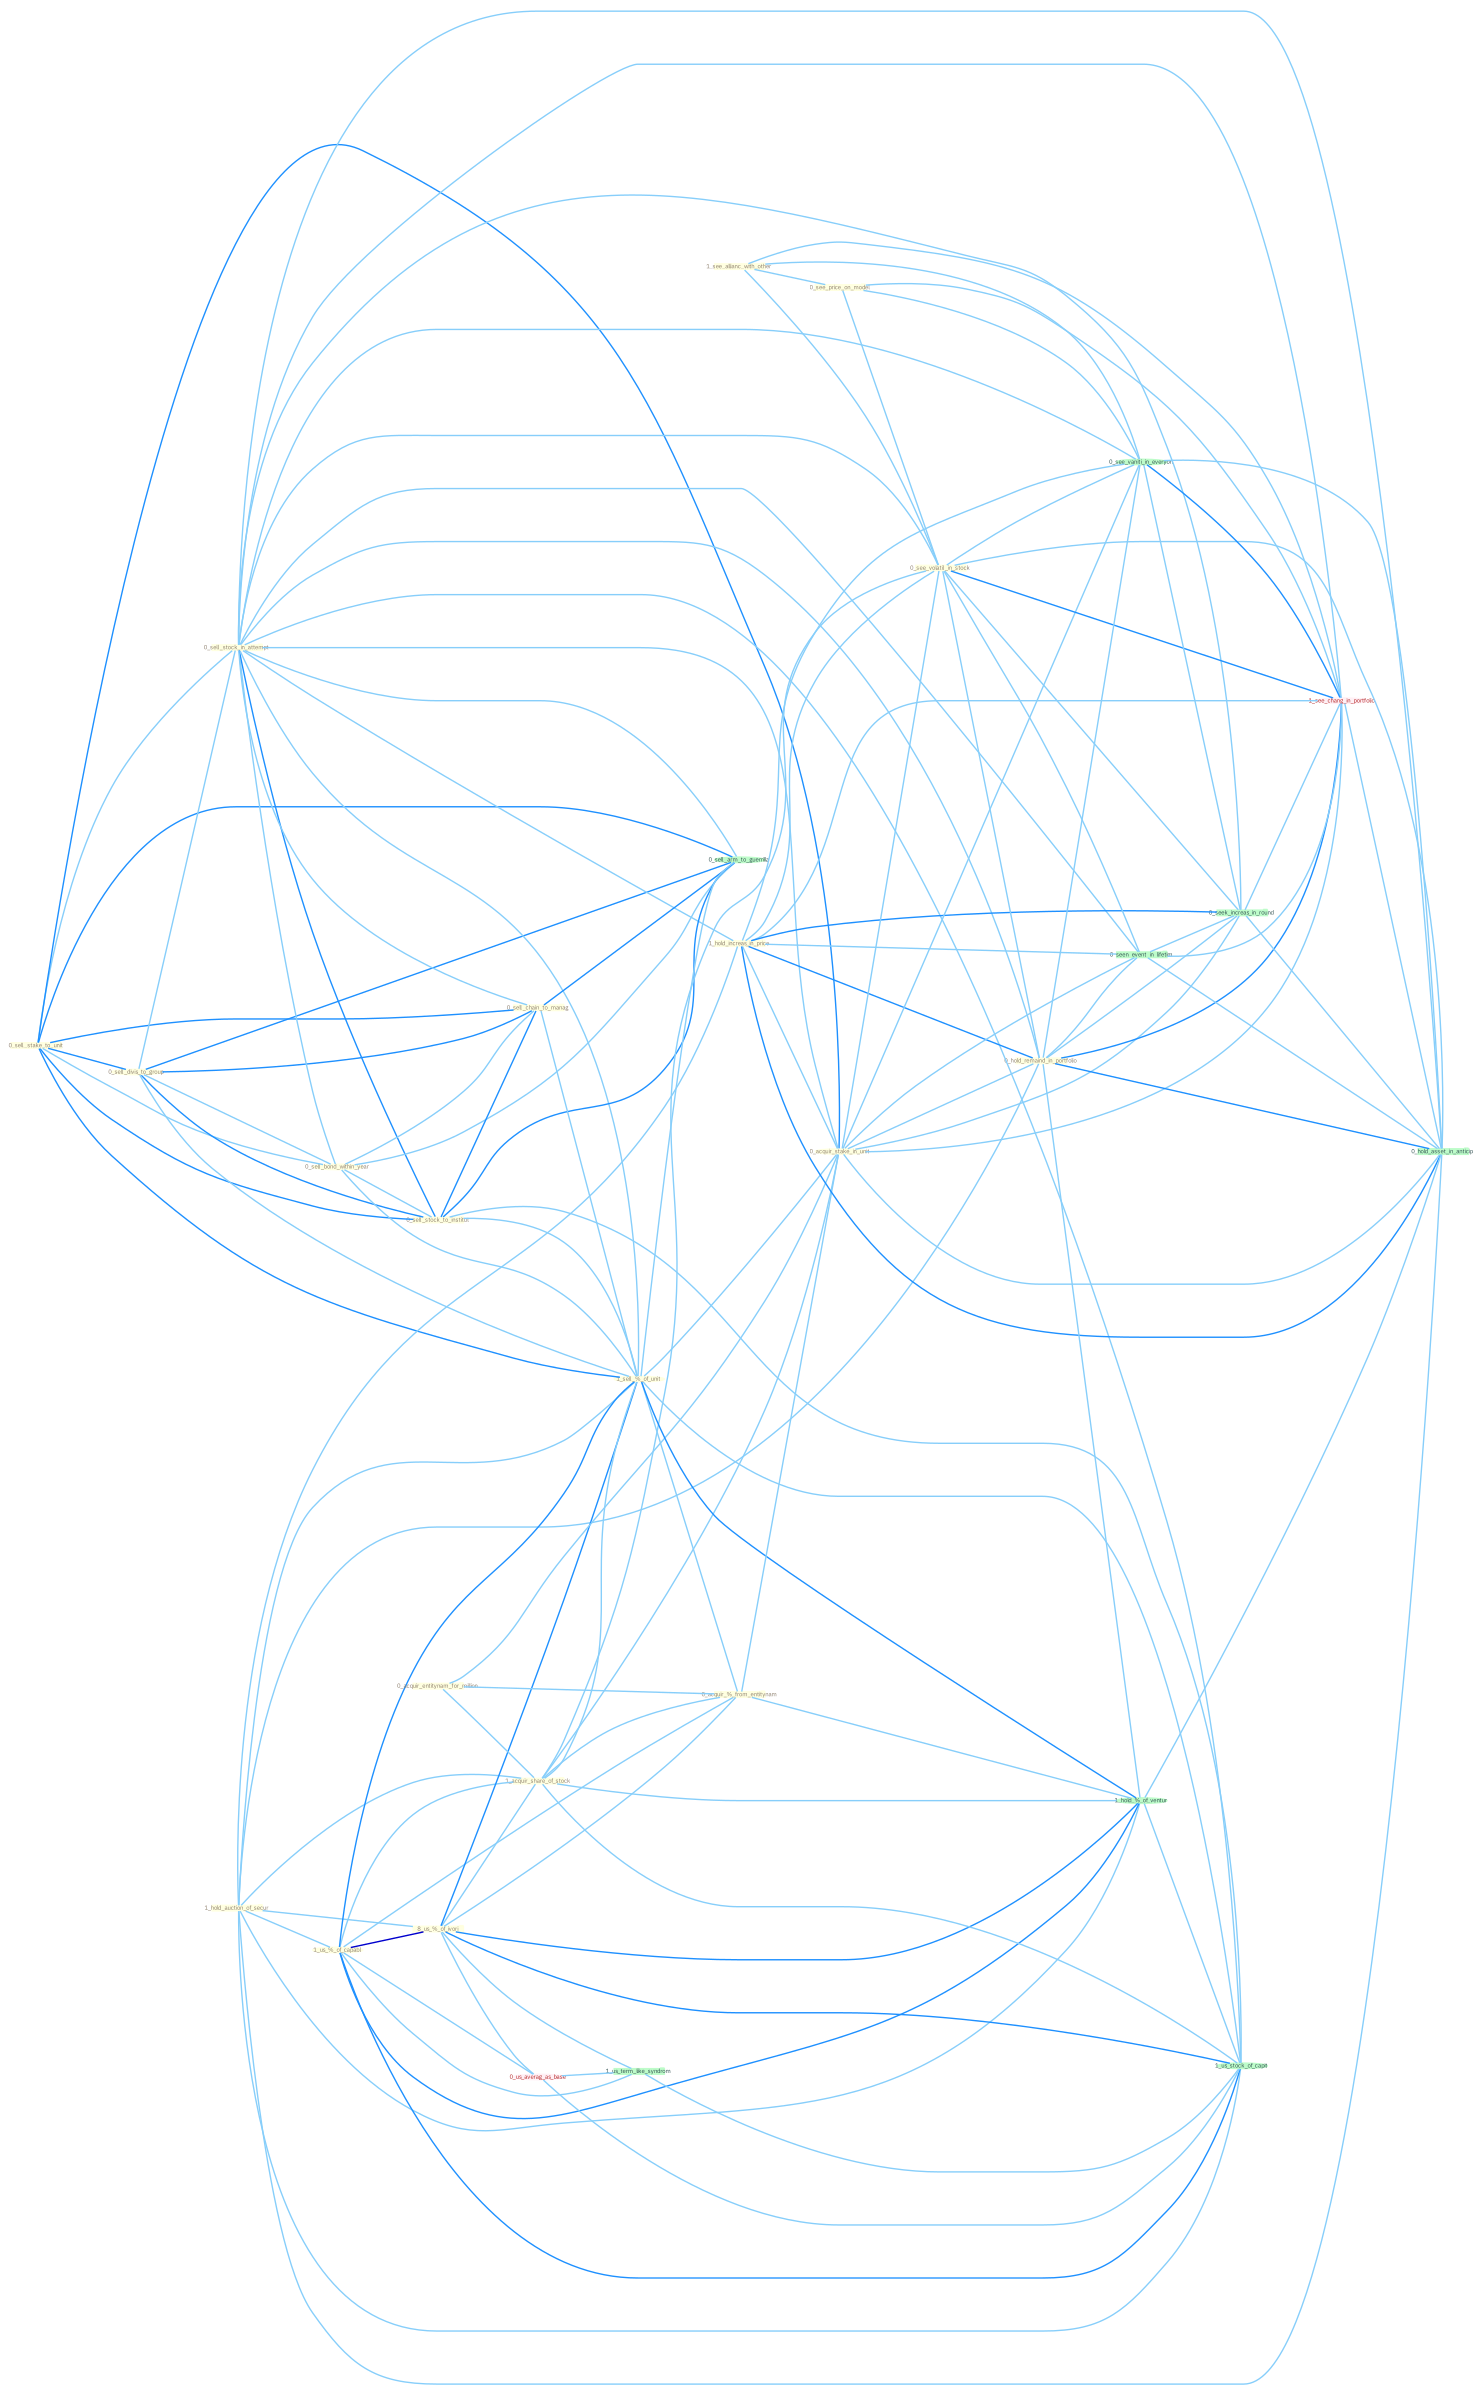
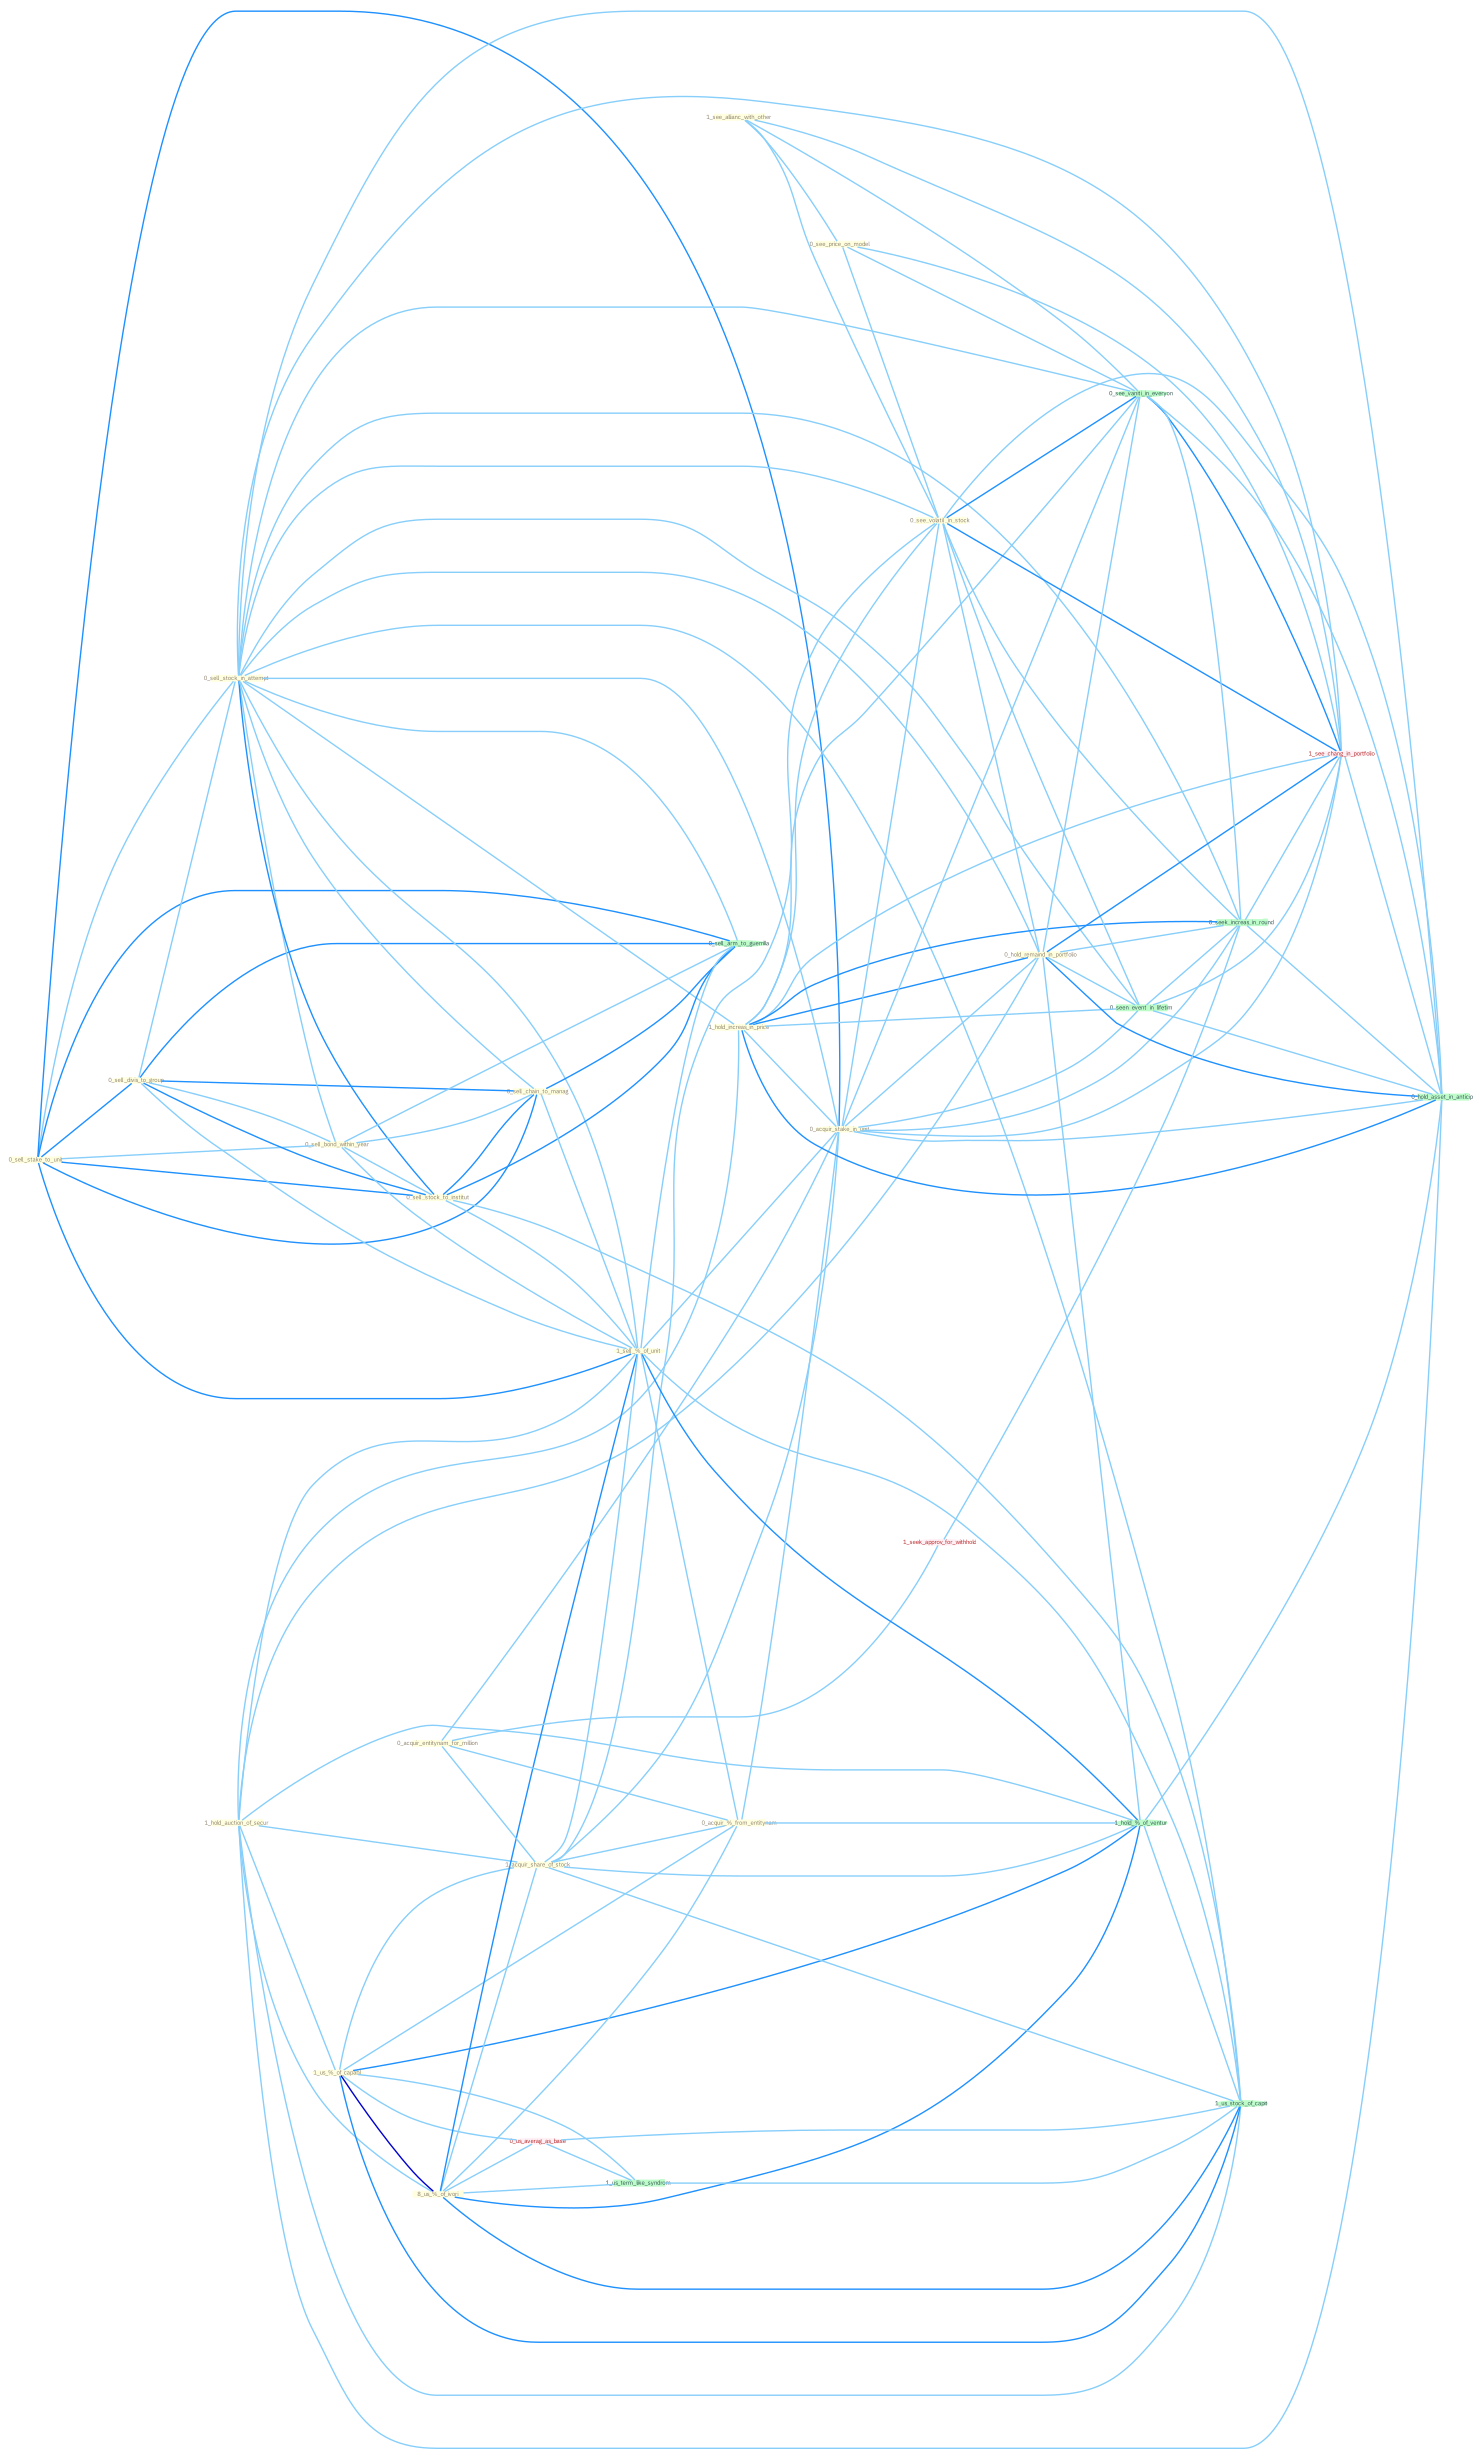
(1038, 510) -> (1041, 457)
none -> (941, 1542)
(434, 1637) -> none
